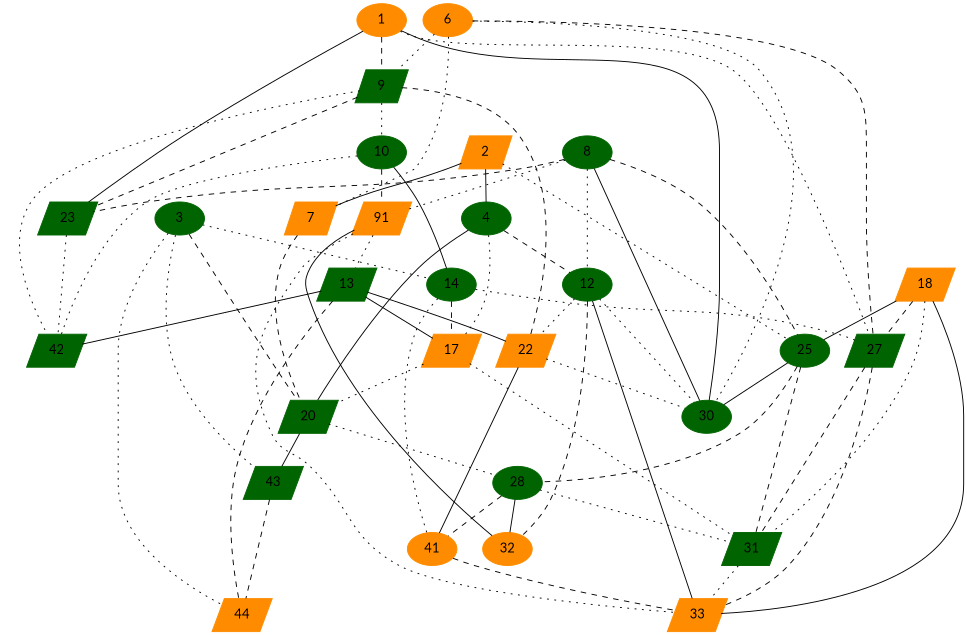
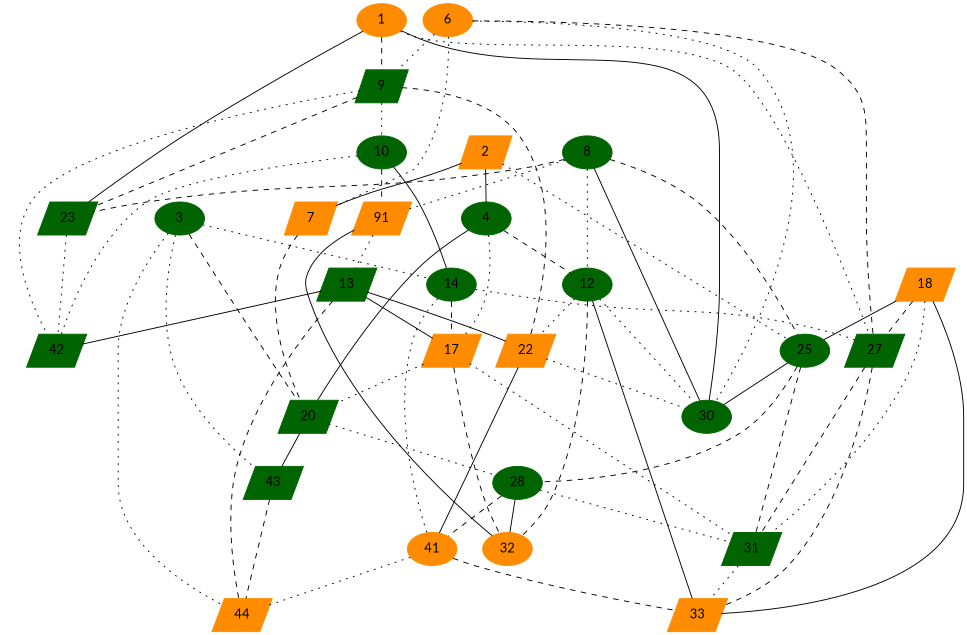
none -> (471, 452)
(347, 515) -> none
none -> (340, 581)
